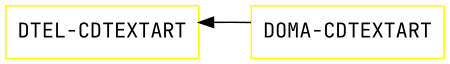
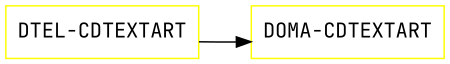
(232, 22) -> (217, 42)
